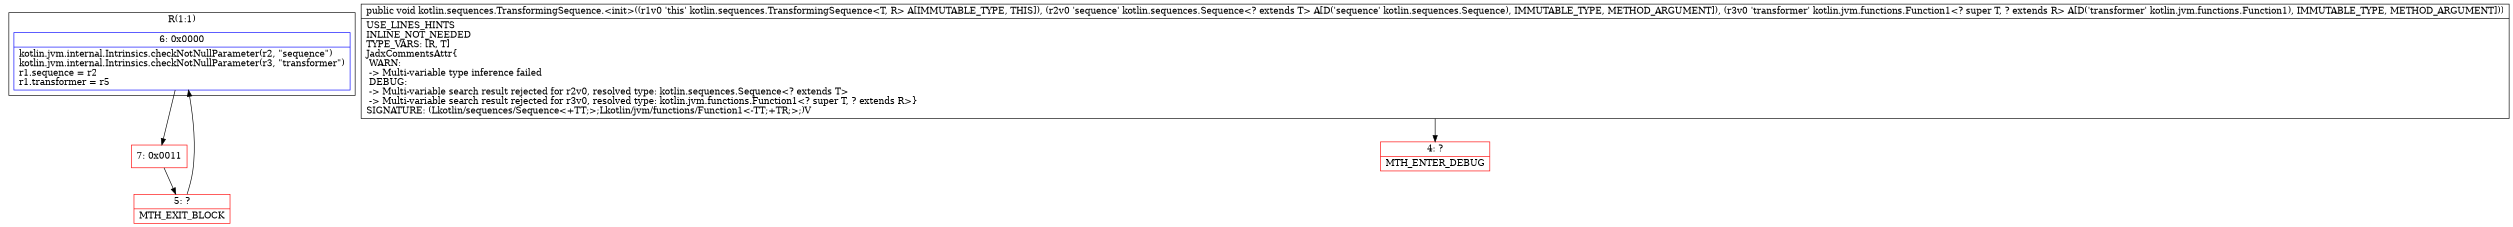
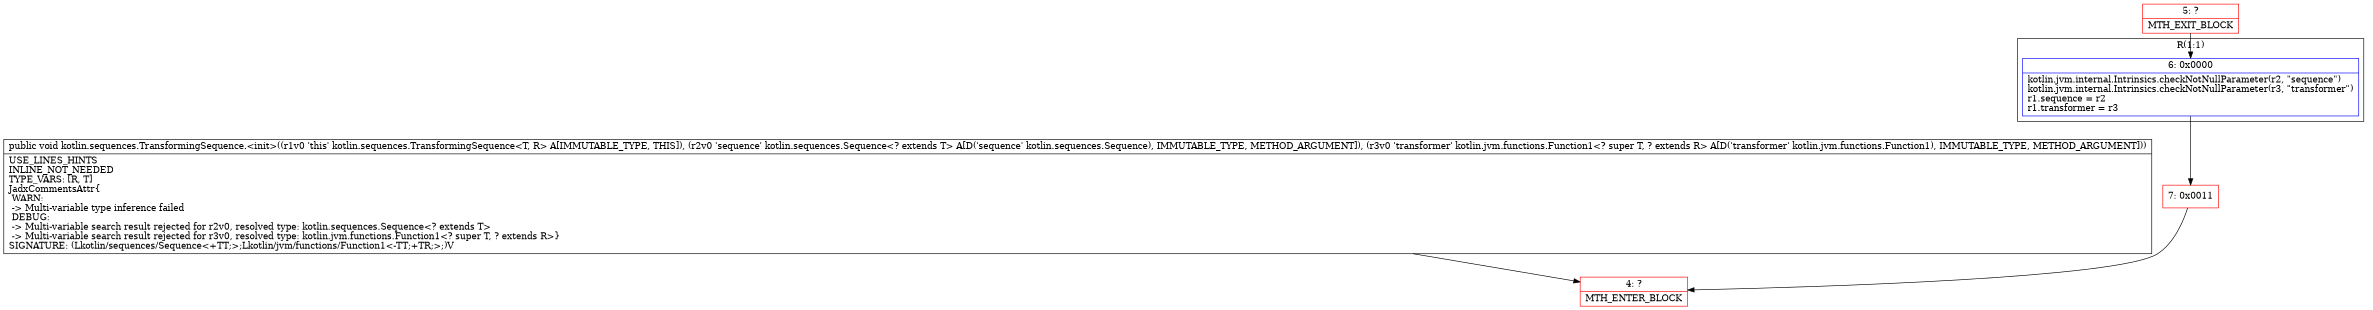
(64, 82) -> (2073, 108)
(1435, 163) -> (1634, 299)
(169, 178) -> (1955, 280)
